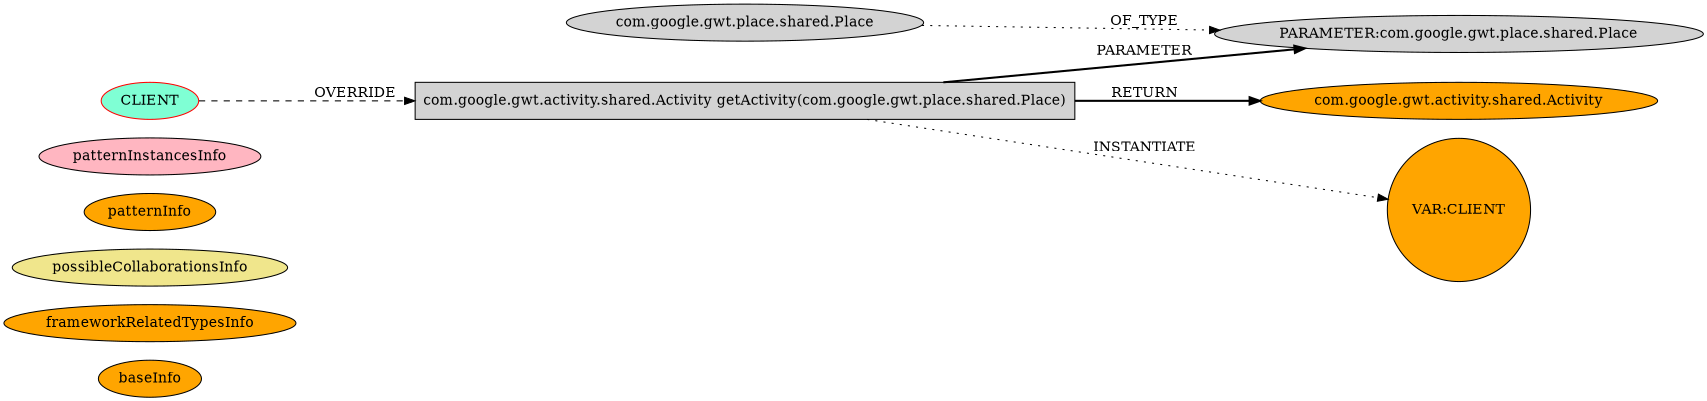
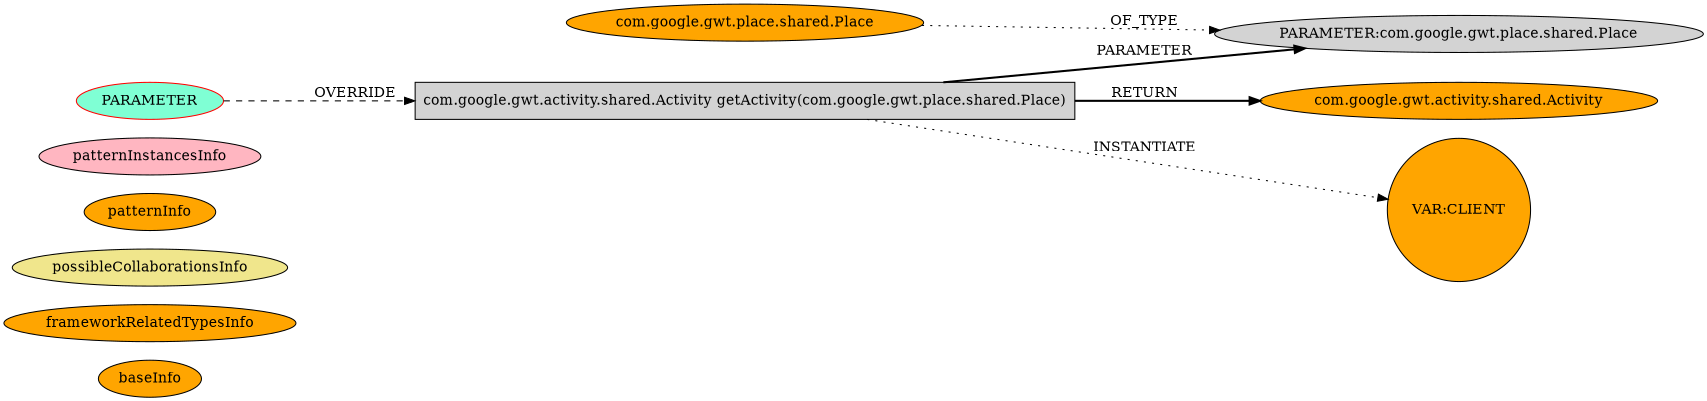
(745, 23) -> (745, 23)
(150, 101) -> (150, 101)
